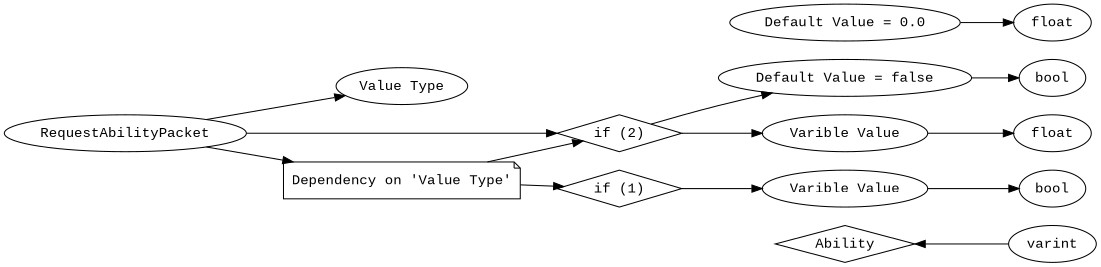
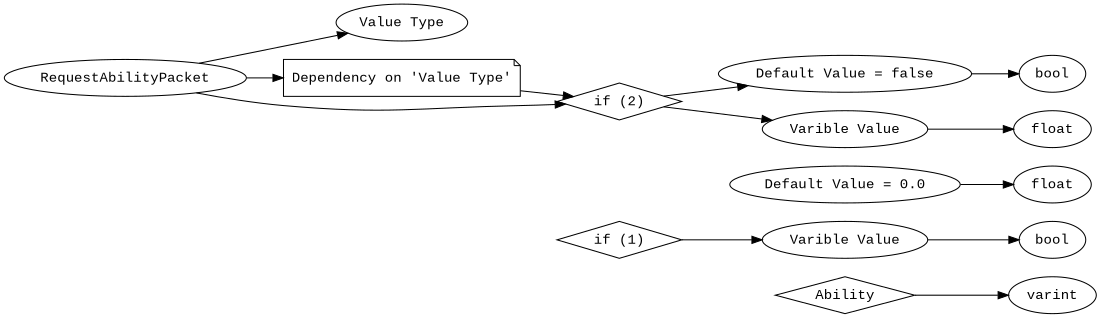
(537, 186) -> none
(967, 244) -> (956, 295)
